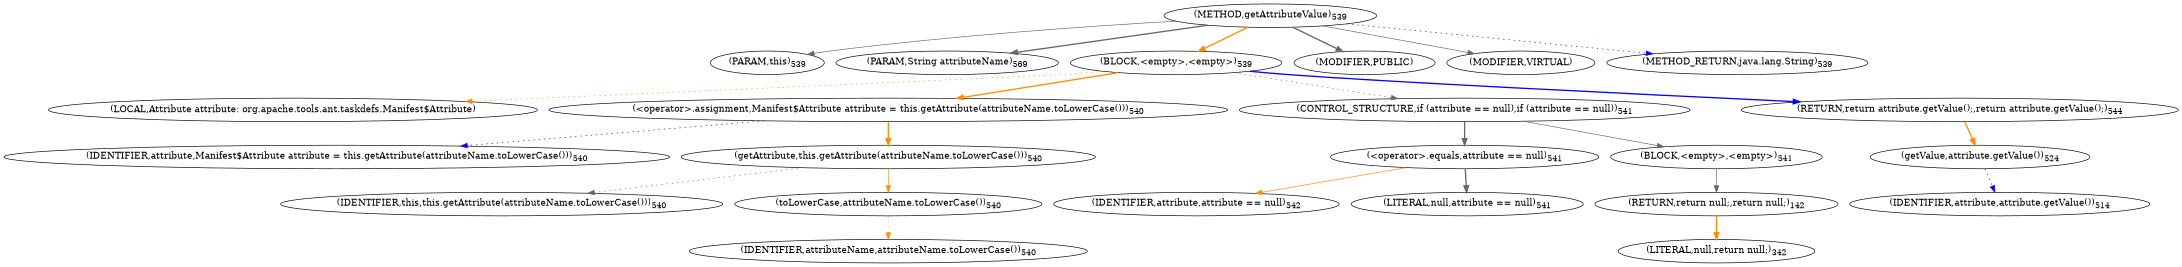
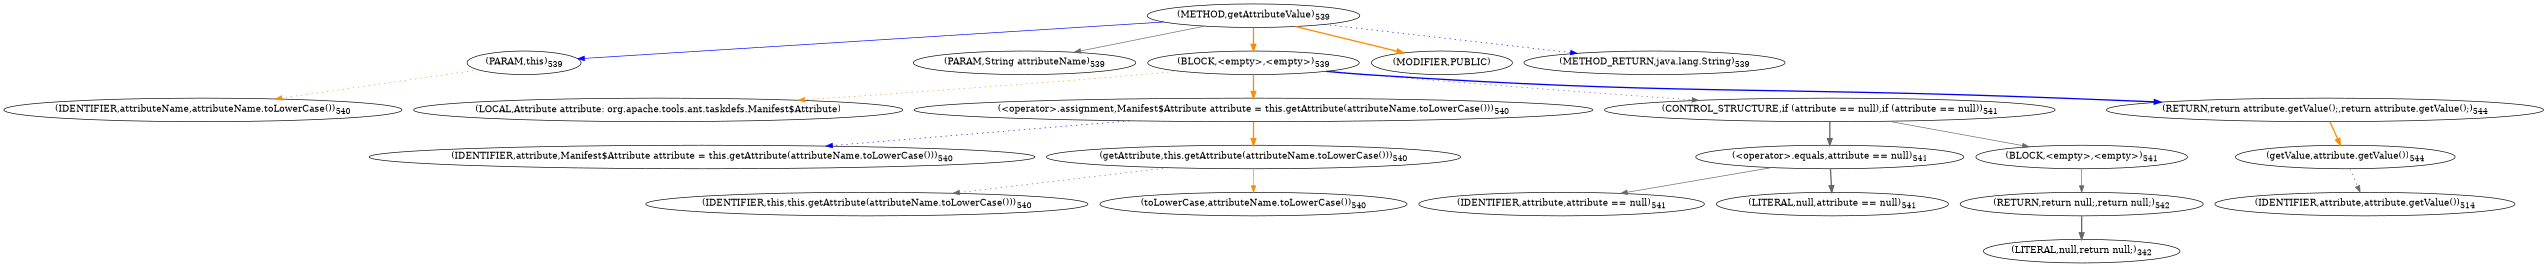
(995, 34) -> (874, 40)
(1315, 38) -> (1346, 39)
(1113, 39) -> (1143, 39)
(1020, 62) -> (1097, 62)
(1521, 63) -> none
(2052, 156) -> (2417, 156)
(1989, 178) -> (2354, 178)
(1334, 180) -> (1699, 180)
(1294, 203) -> (1659, 203)
(1797, 203) -> (2162, 203)
(888, 224) -> (380, 84)
(1716, 224) -> (2082, 224)
